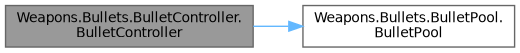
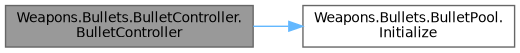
(409, 26) -> (409, 26)
